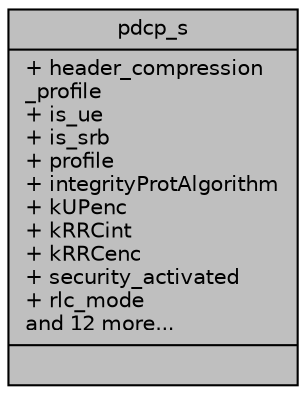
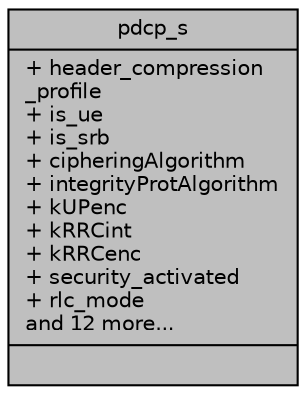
(71, 162) -> (136, 162)
